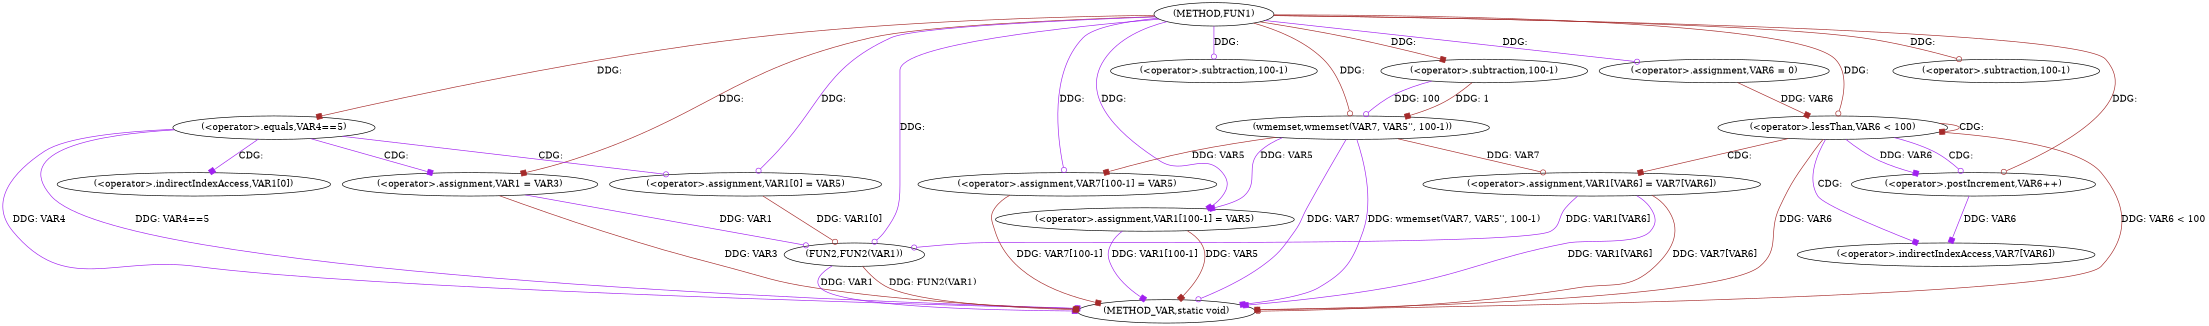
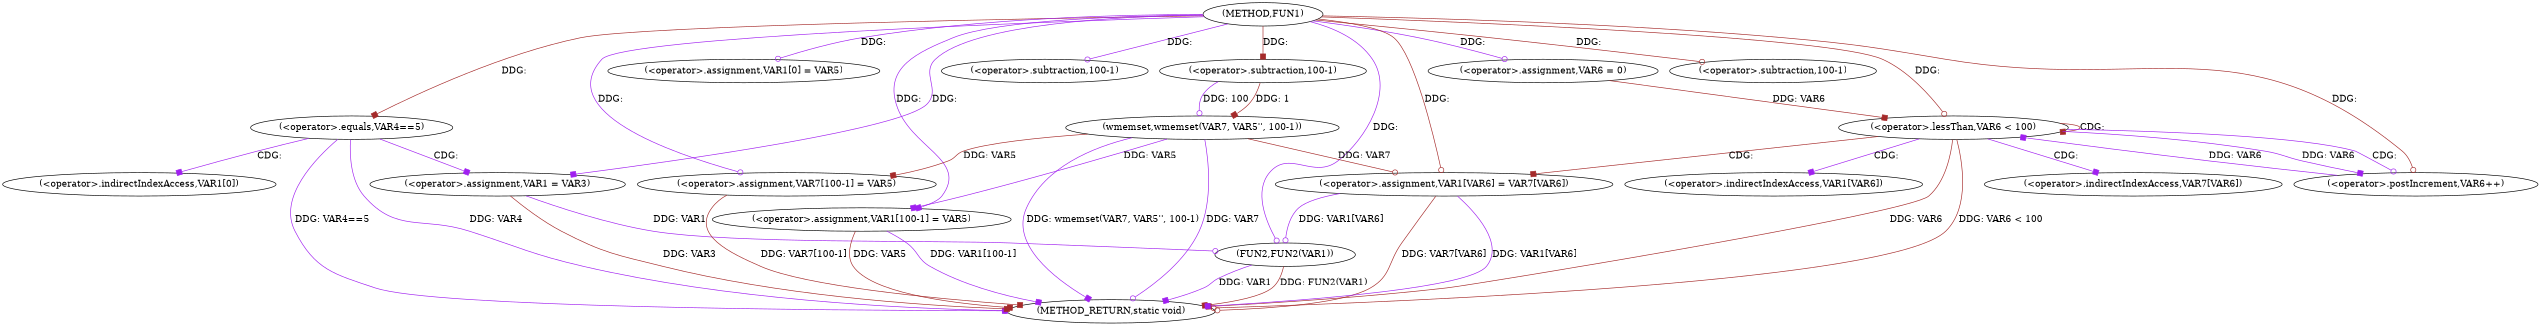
(830, 49) -> (911, 113)
(1316, 52) -> (1410, 63)
(503, 155) -> none
none -> (1774, 184)
(1961, 216) -> (2182, 158)
(798, 218) -> none
(1166, 311) -> (1111, 311)
